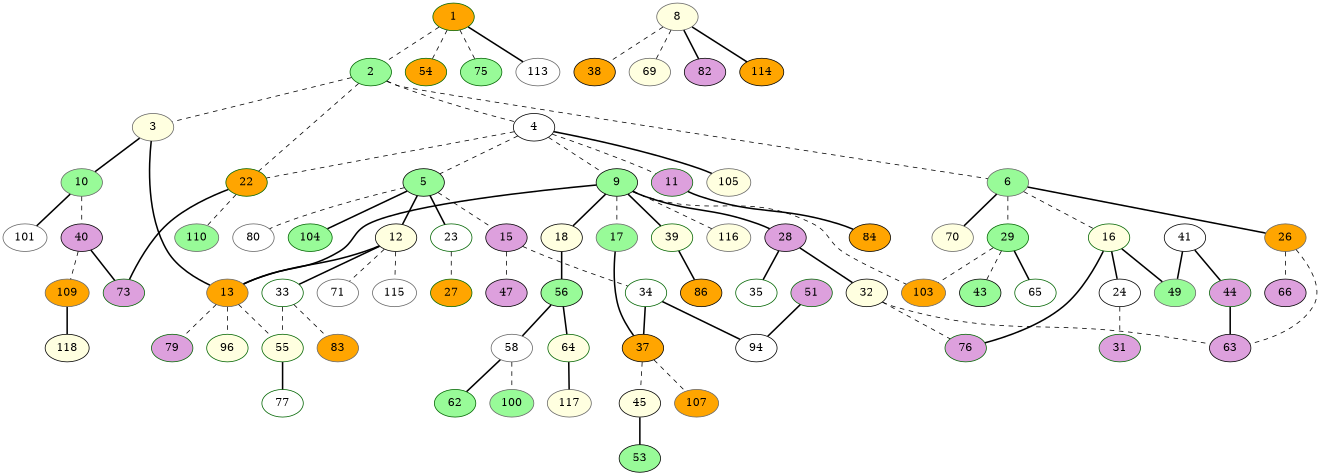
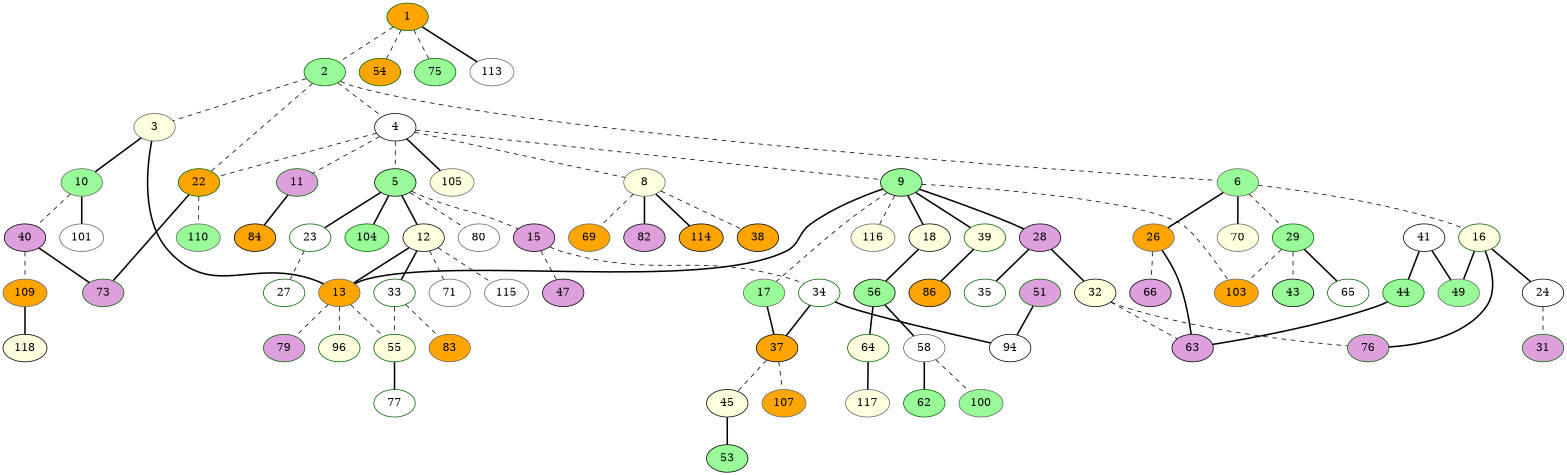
(650, 72) -> (589, 238)
none -> (520, 155)
(451, 293) -> (284, 293)
(1230, 293) -> (1403, 293)
(1310, 311) -> (1182, 290)
